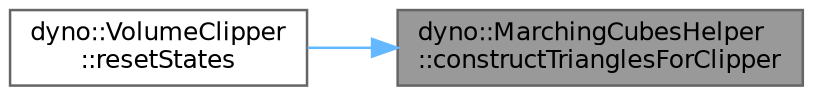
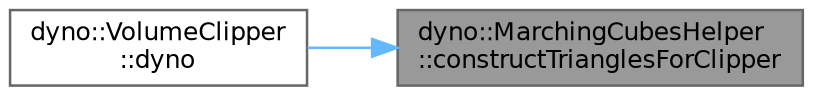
(159, 48) -> (159, 48)
